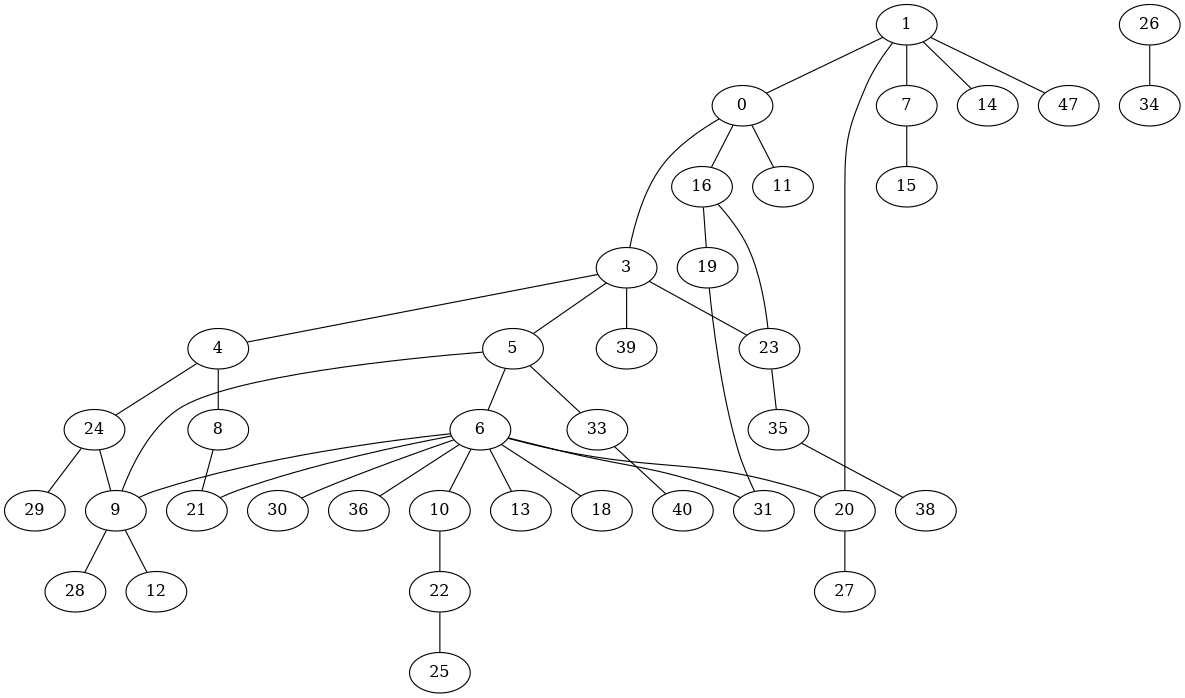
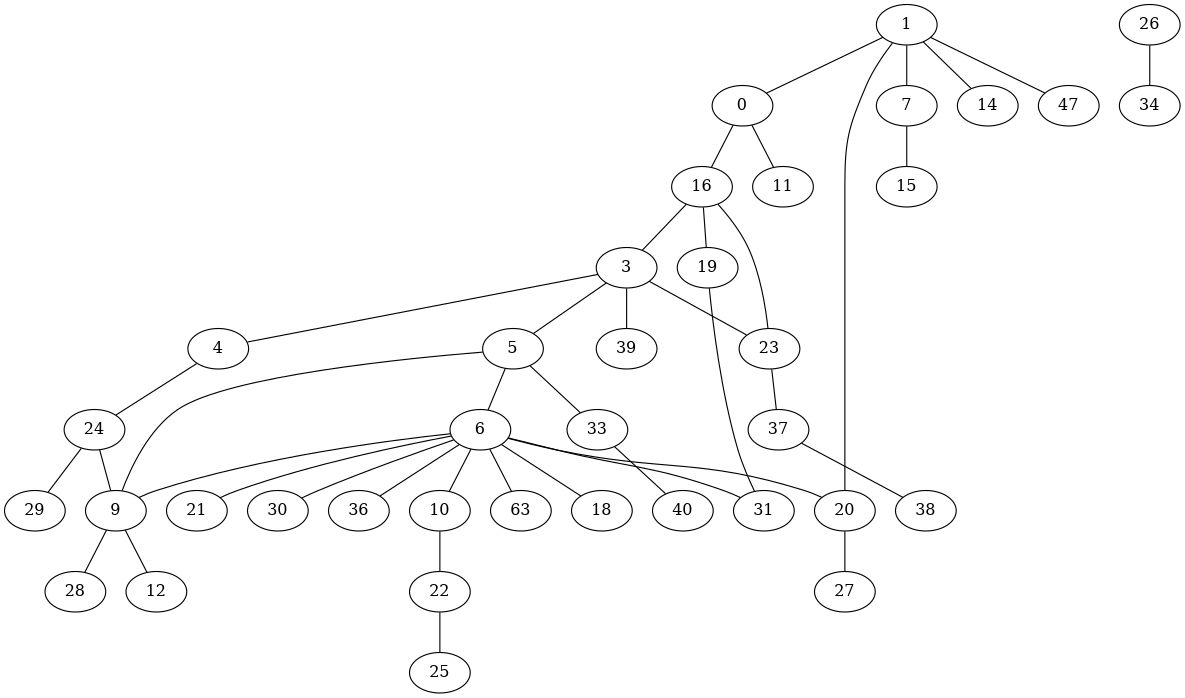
(658, 172) -> (664, 227)
(218, 430) -> none
(778, 430) -> (778, 430)
(521, 511) -> (521, 511)
